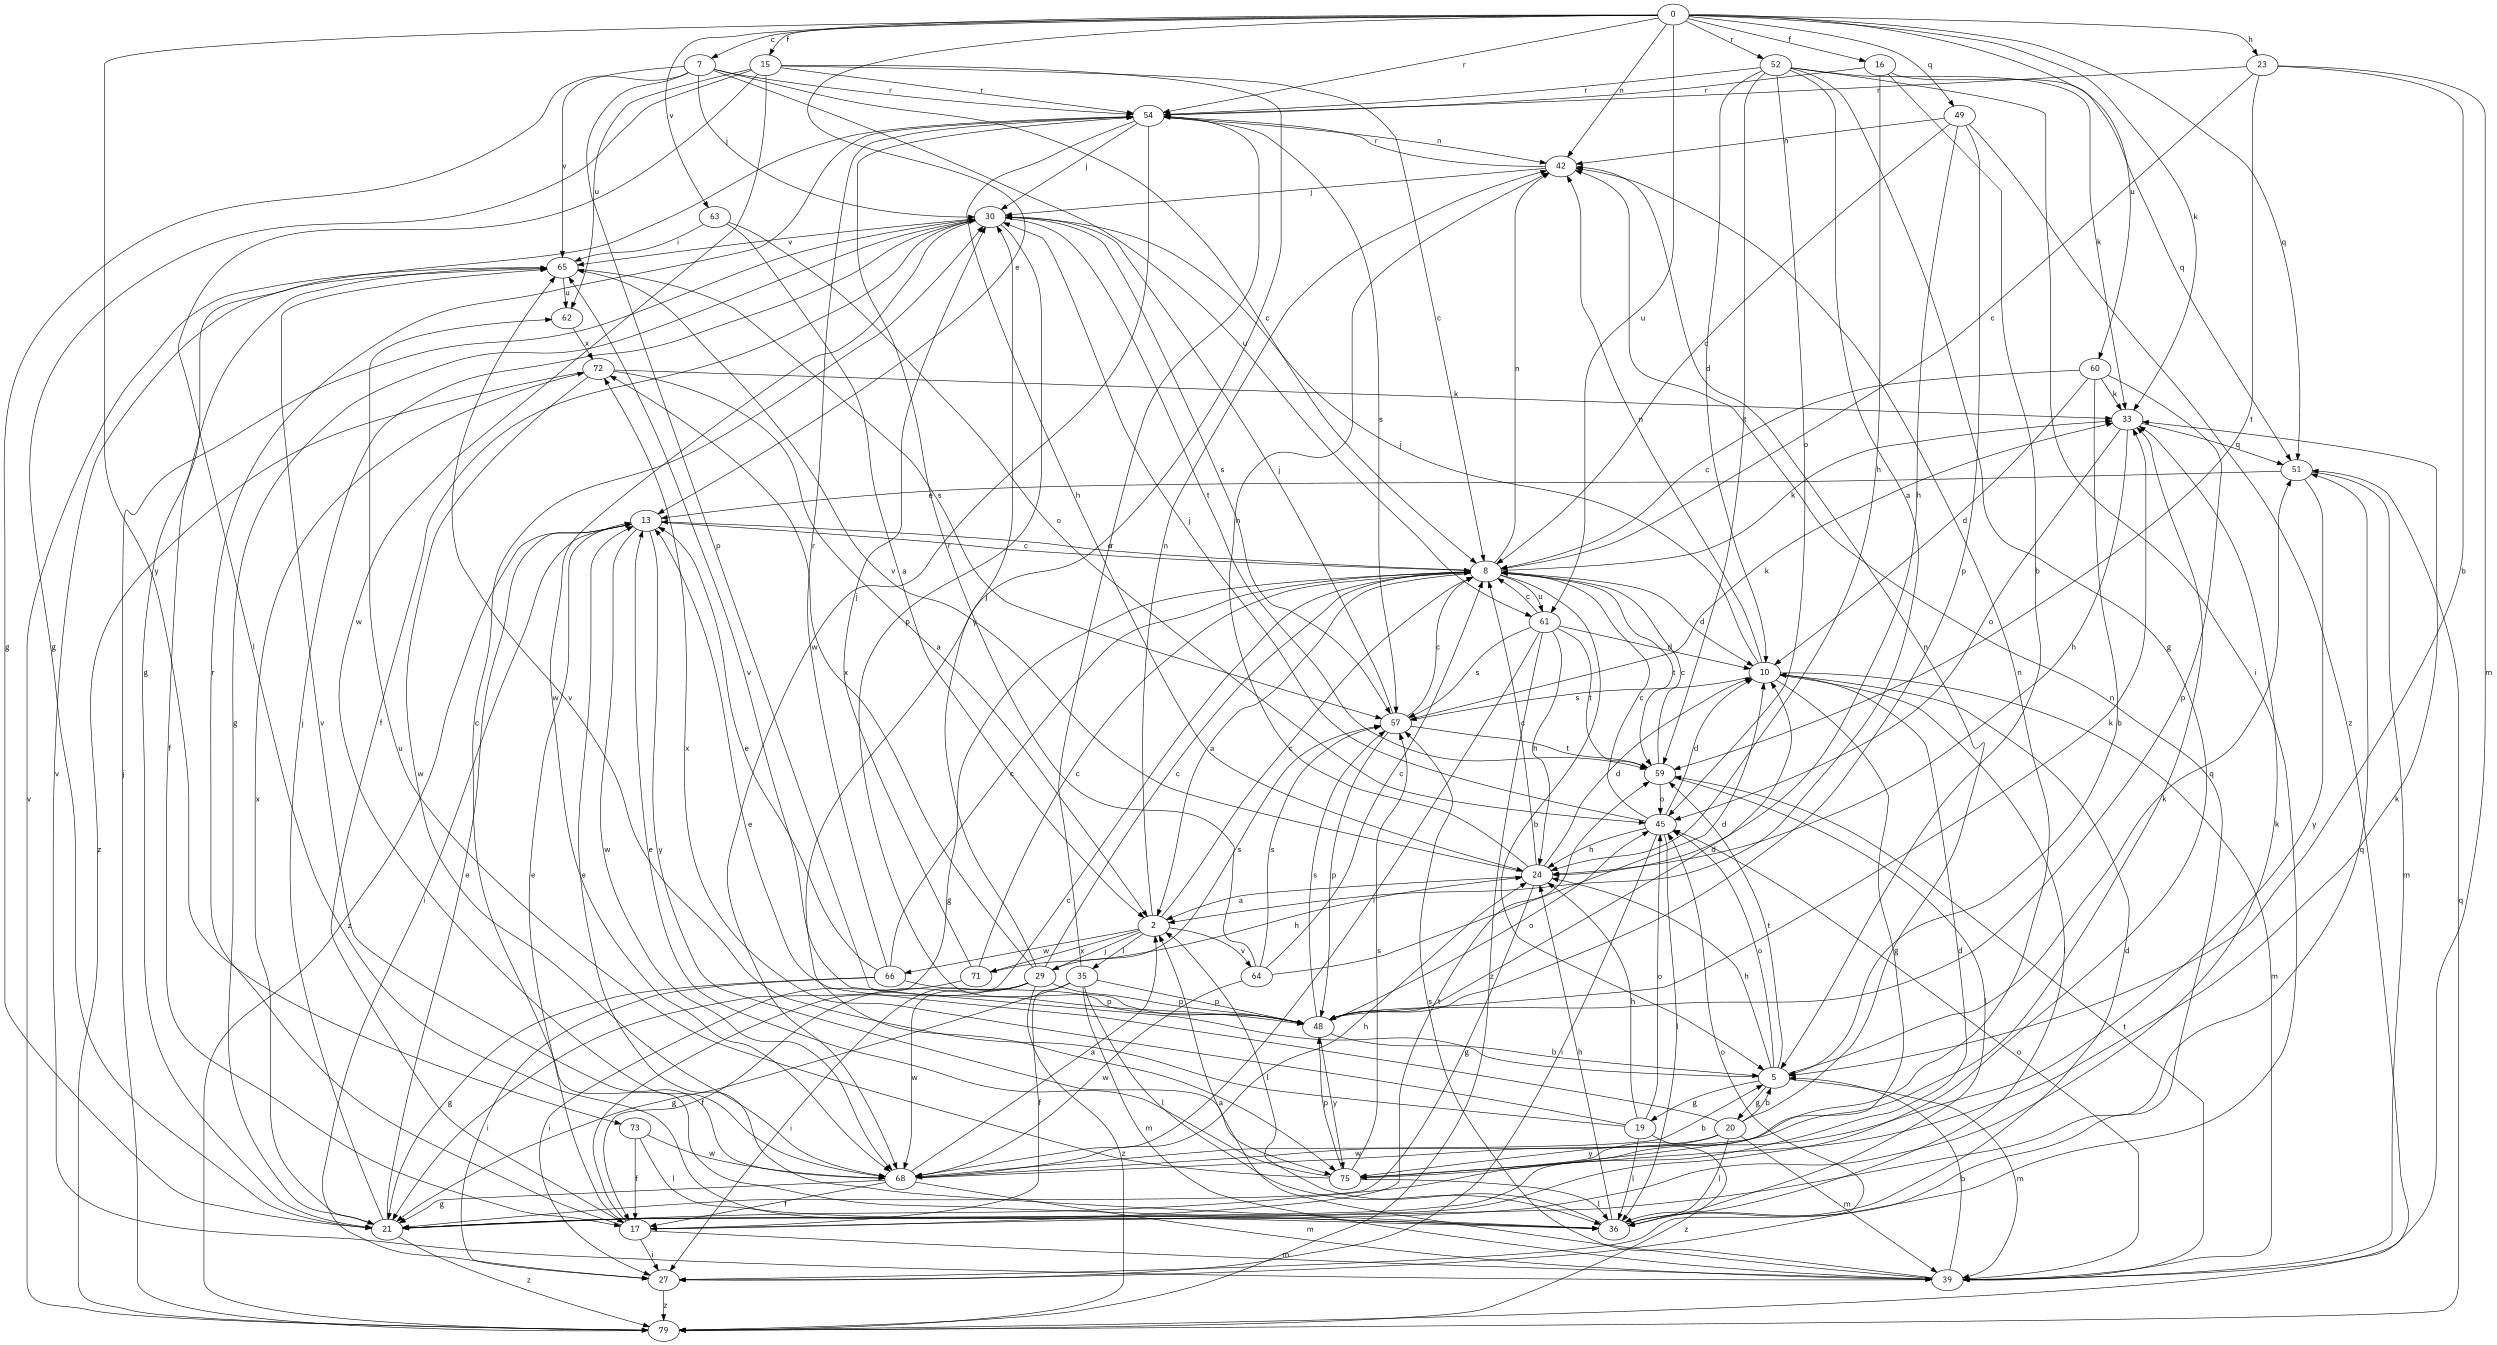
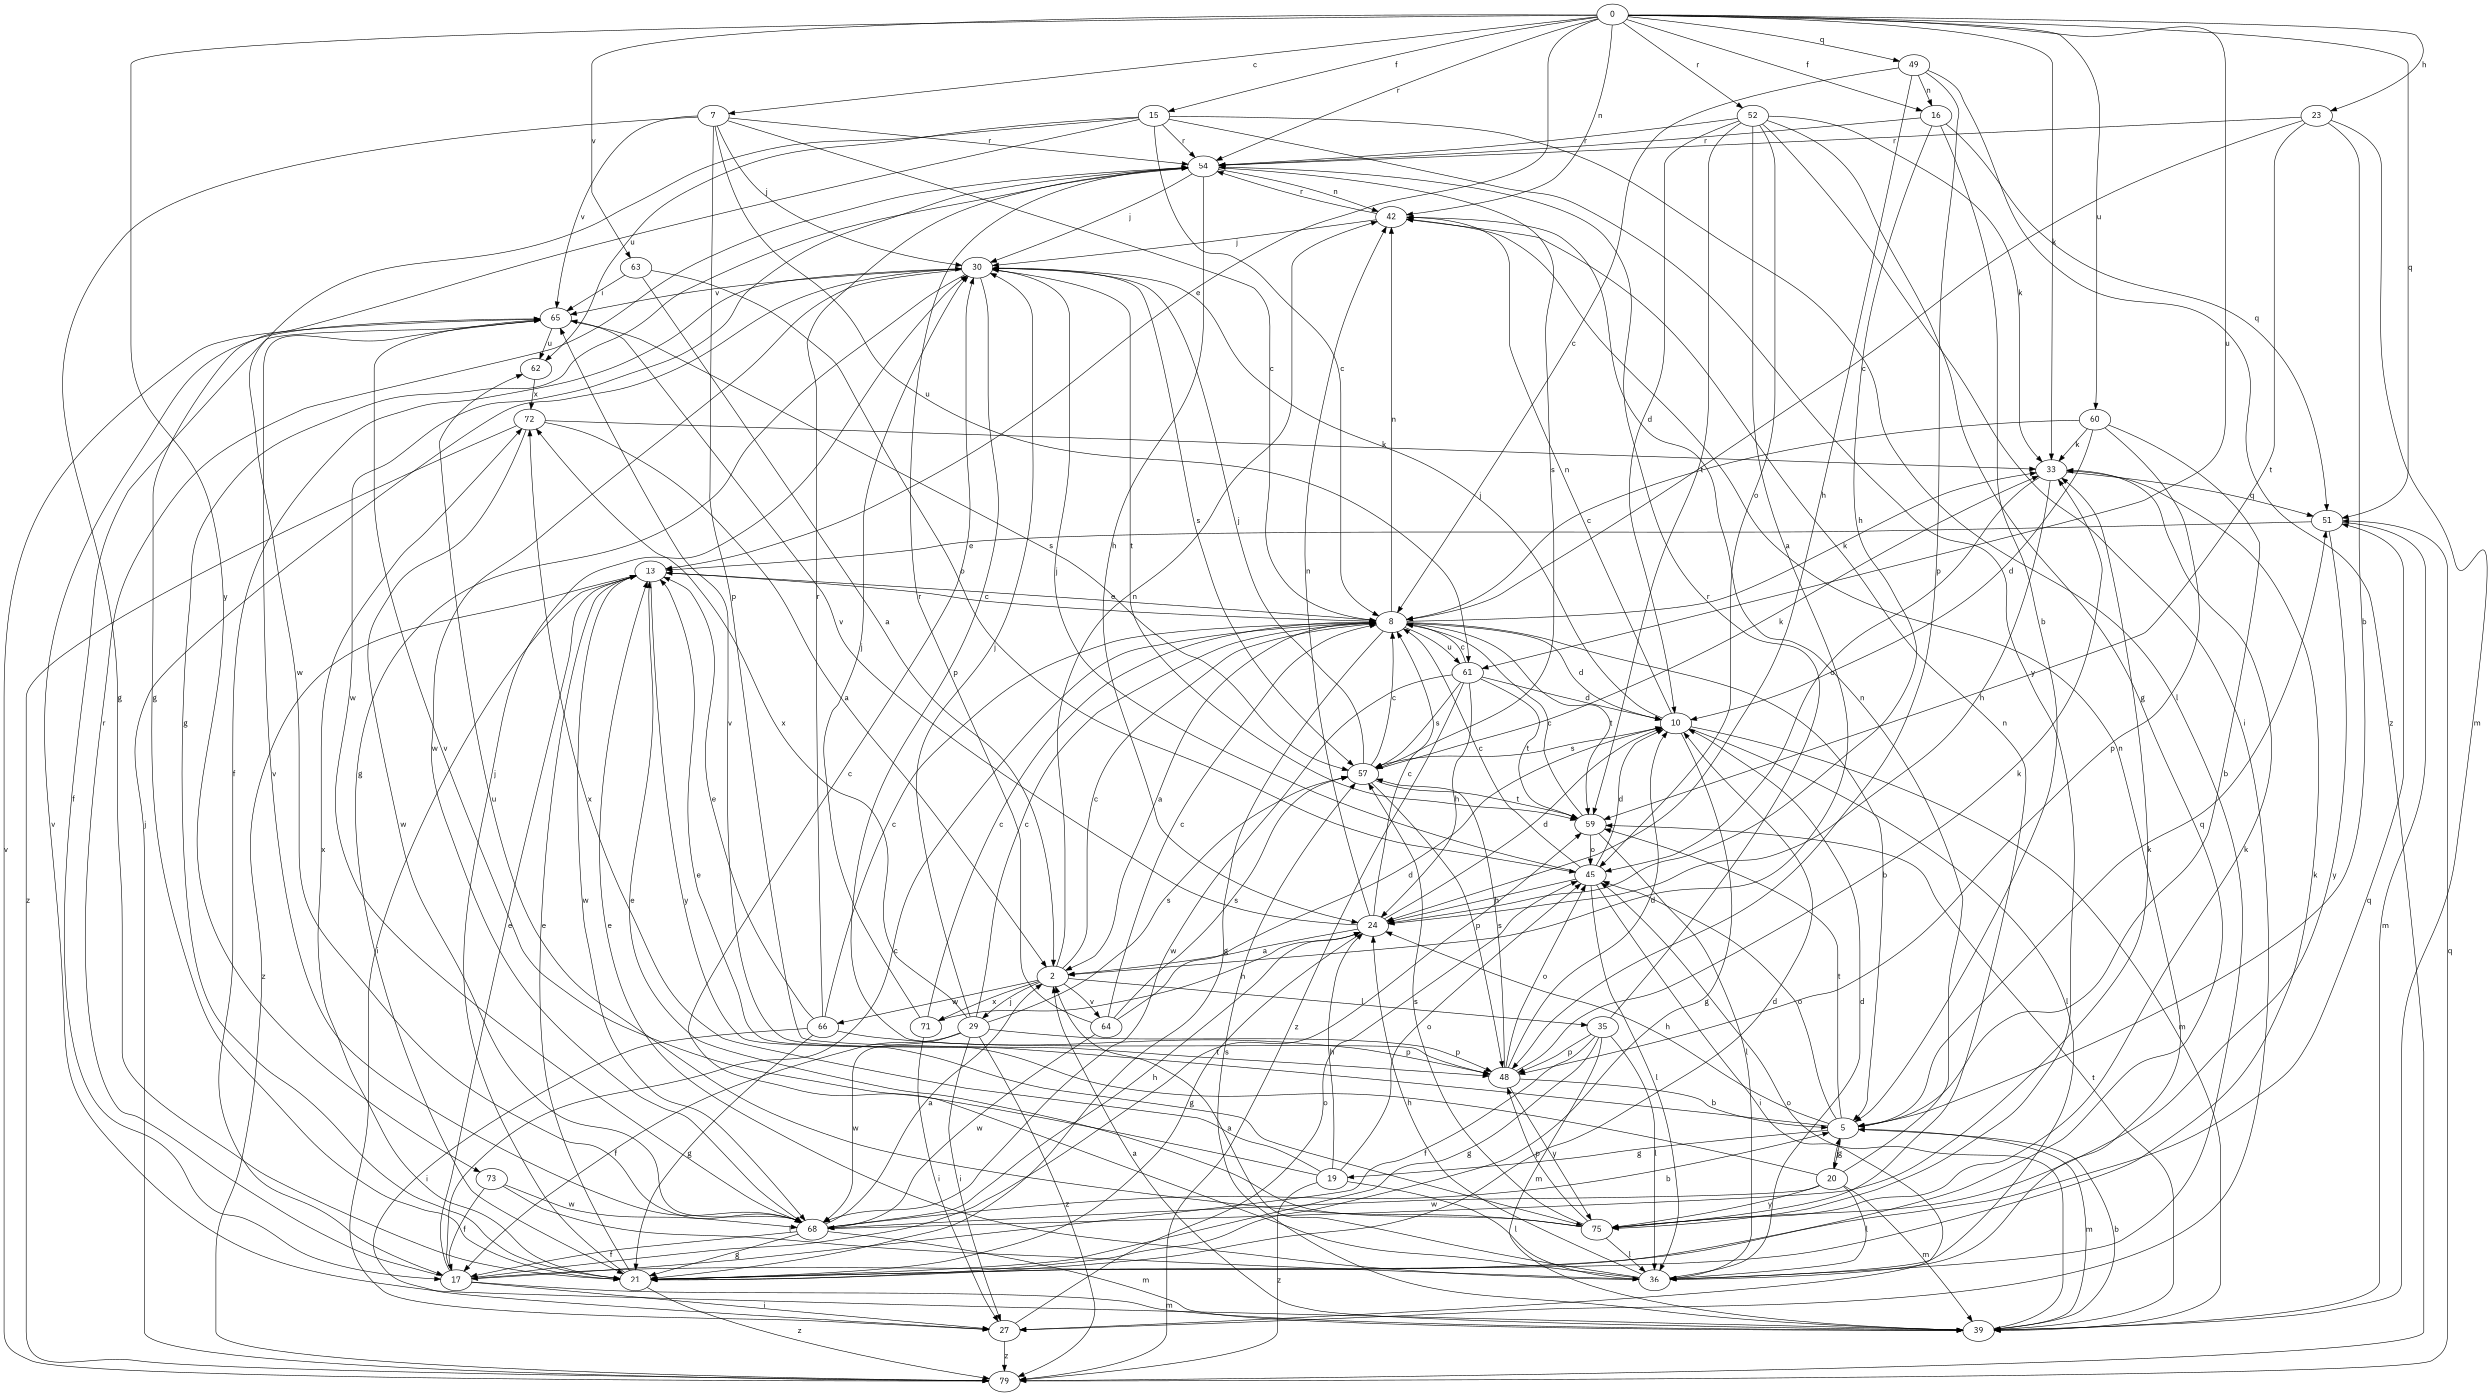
(1763, 141) -> (1924, 88)
(1374, 901) -> (1173, 951)
(1268, 1078) -> (1230, 1128)
(1768, 1103) -> (1838, 1154)
